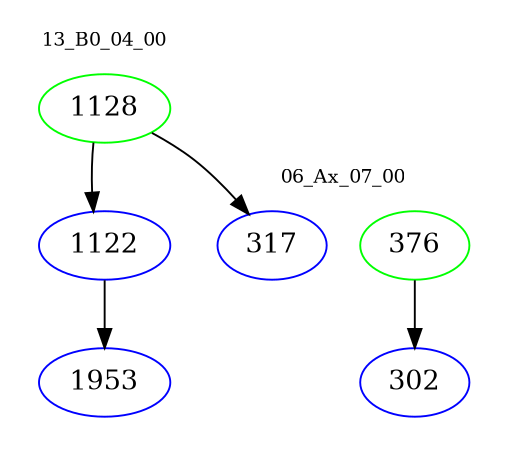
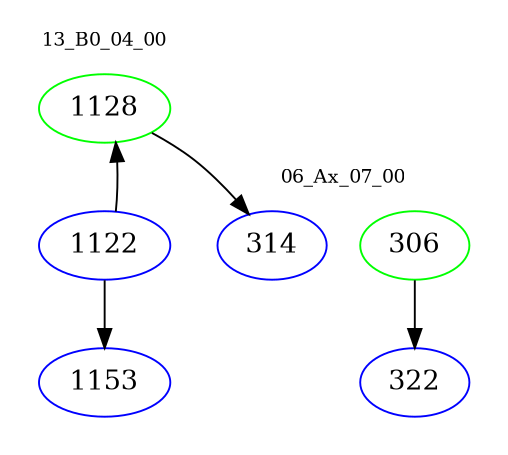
(92, 167) -> (117, 187)
(272, 245) -> (272, 245)
(415, 245) -> (415, 245)
(105, 382) -> (105, 382)
(415, 382) -> (415, 382)
